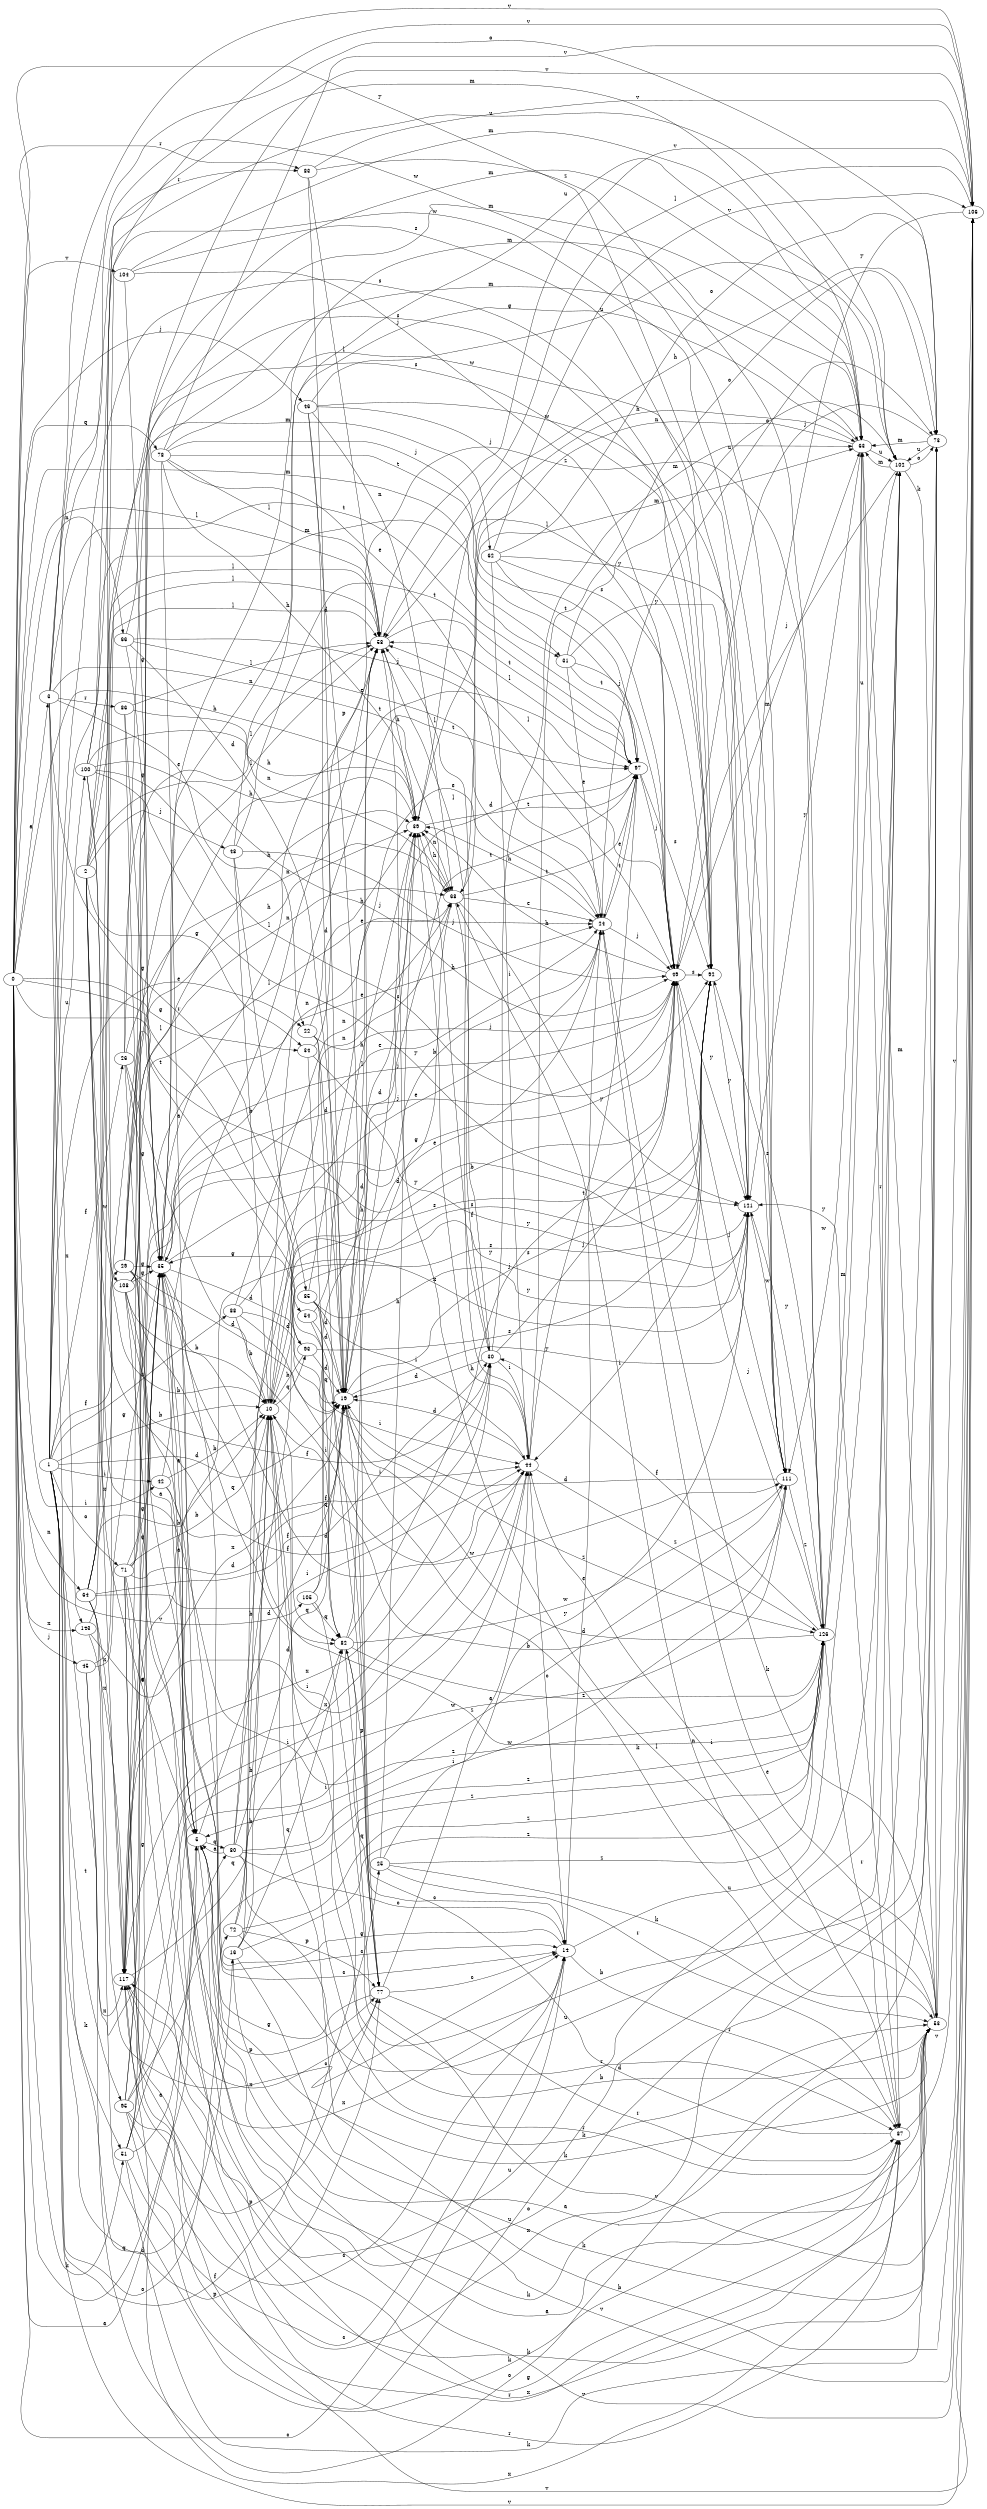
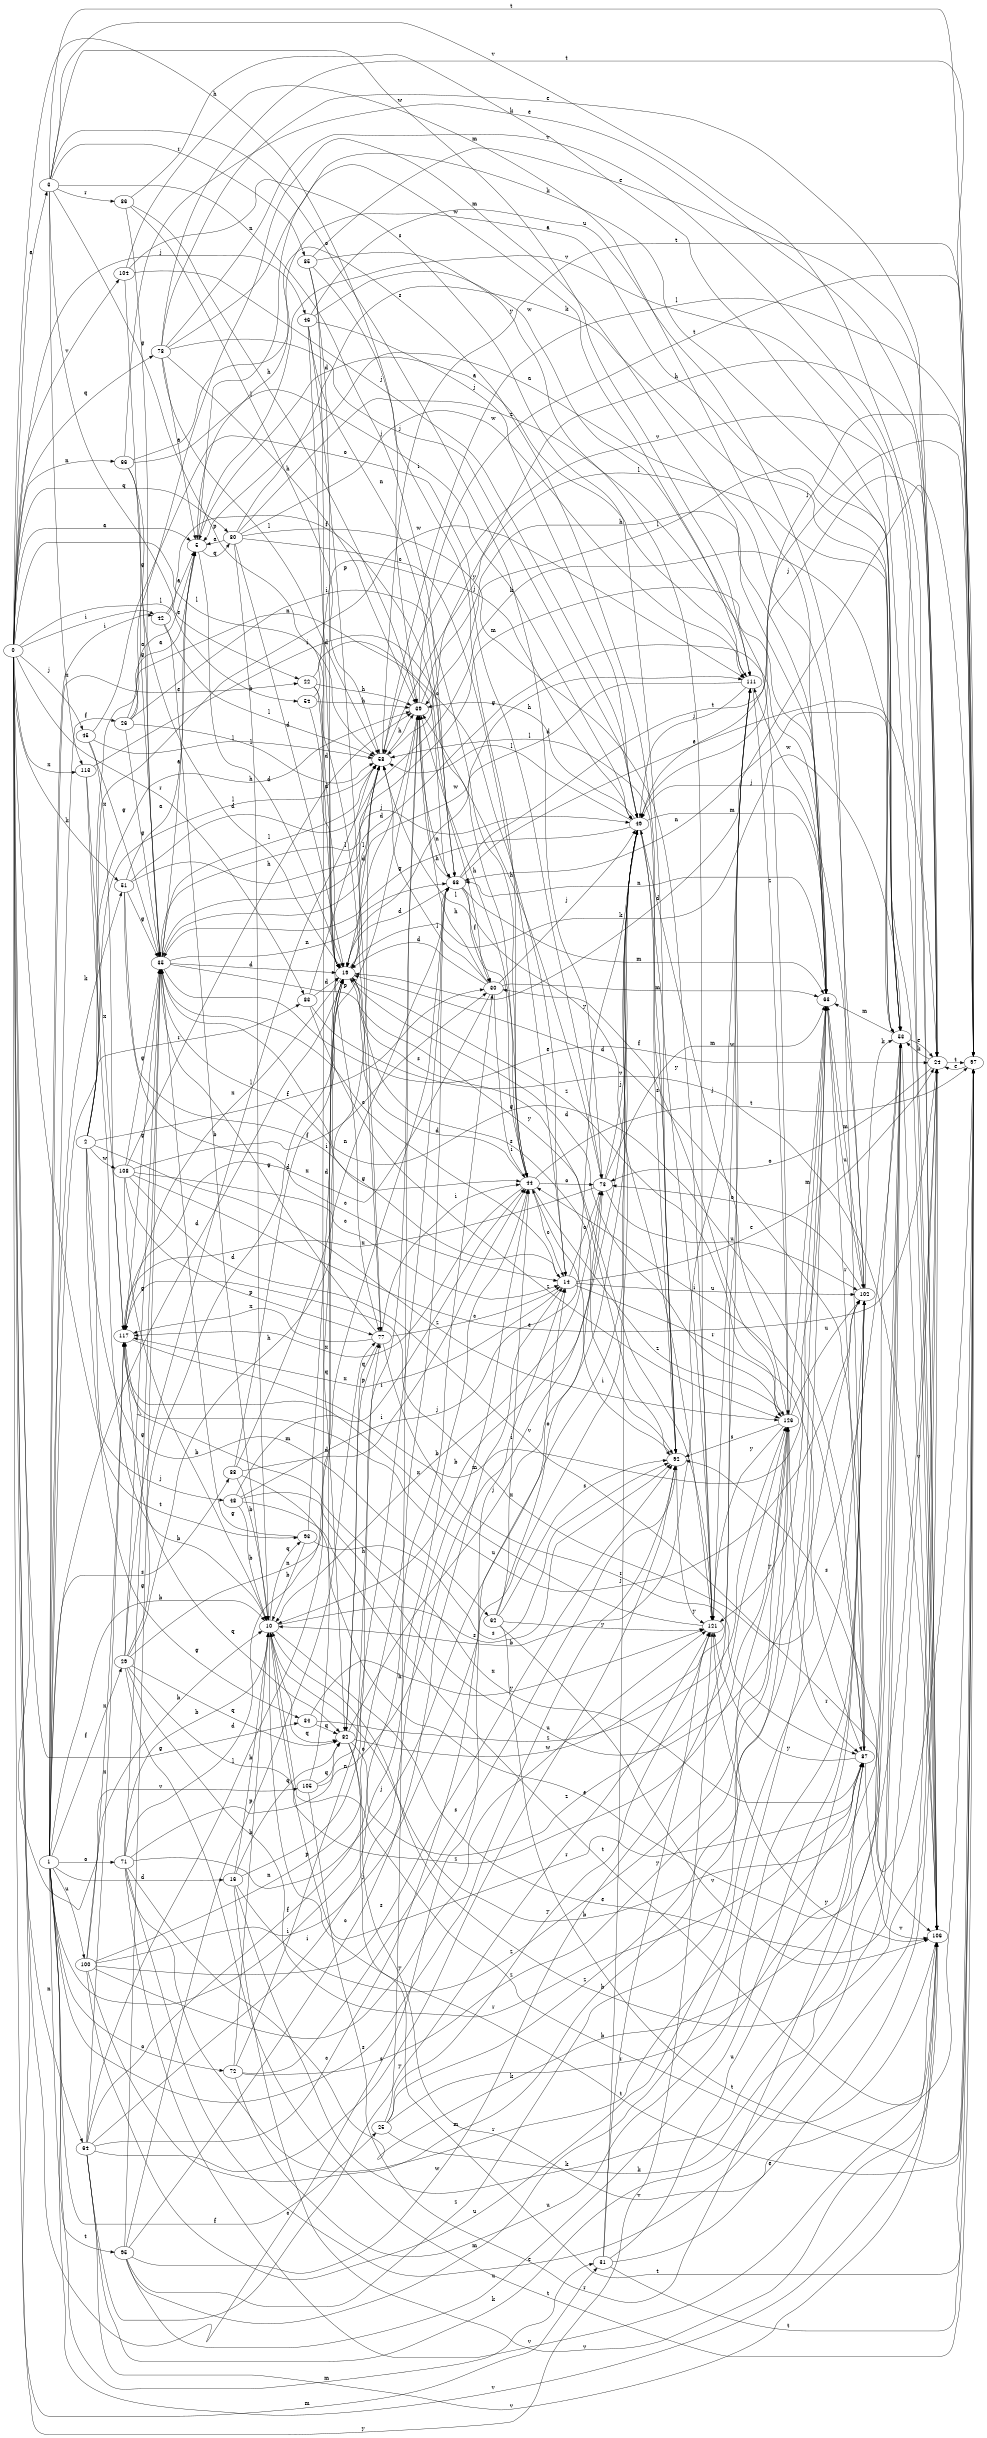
(773, 640) -> (756, 1824)
none -> (584, 1235)
(86, 1629) -> (86, 771)
